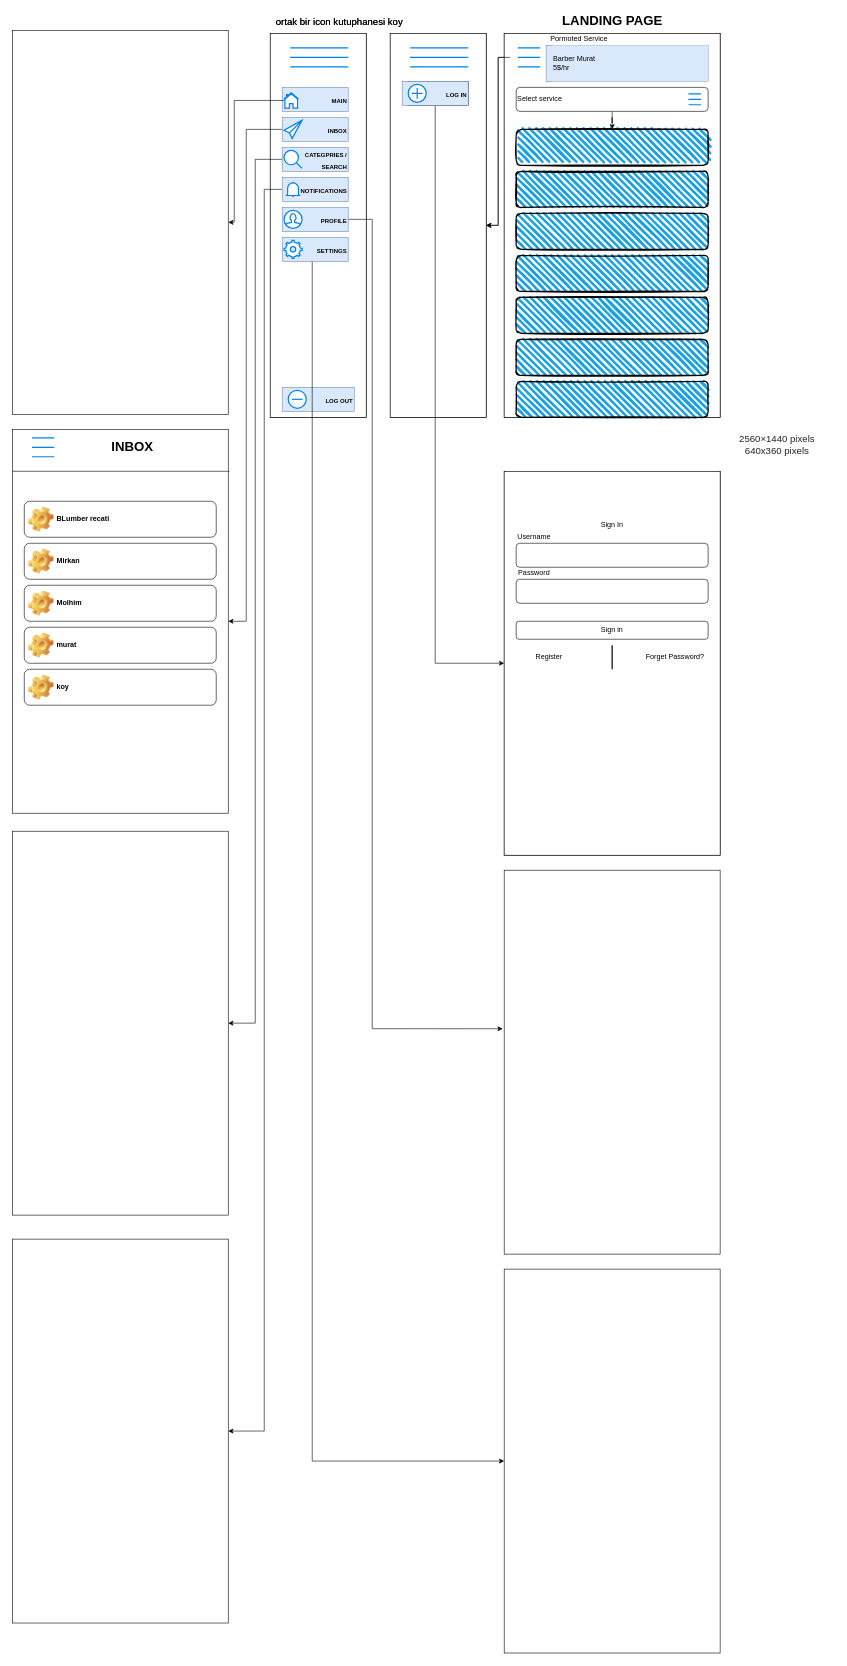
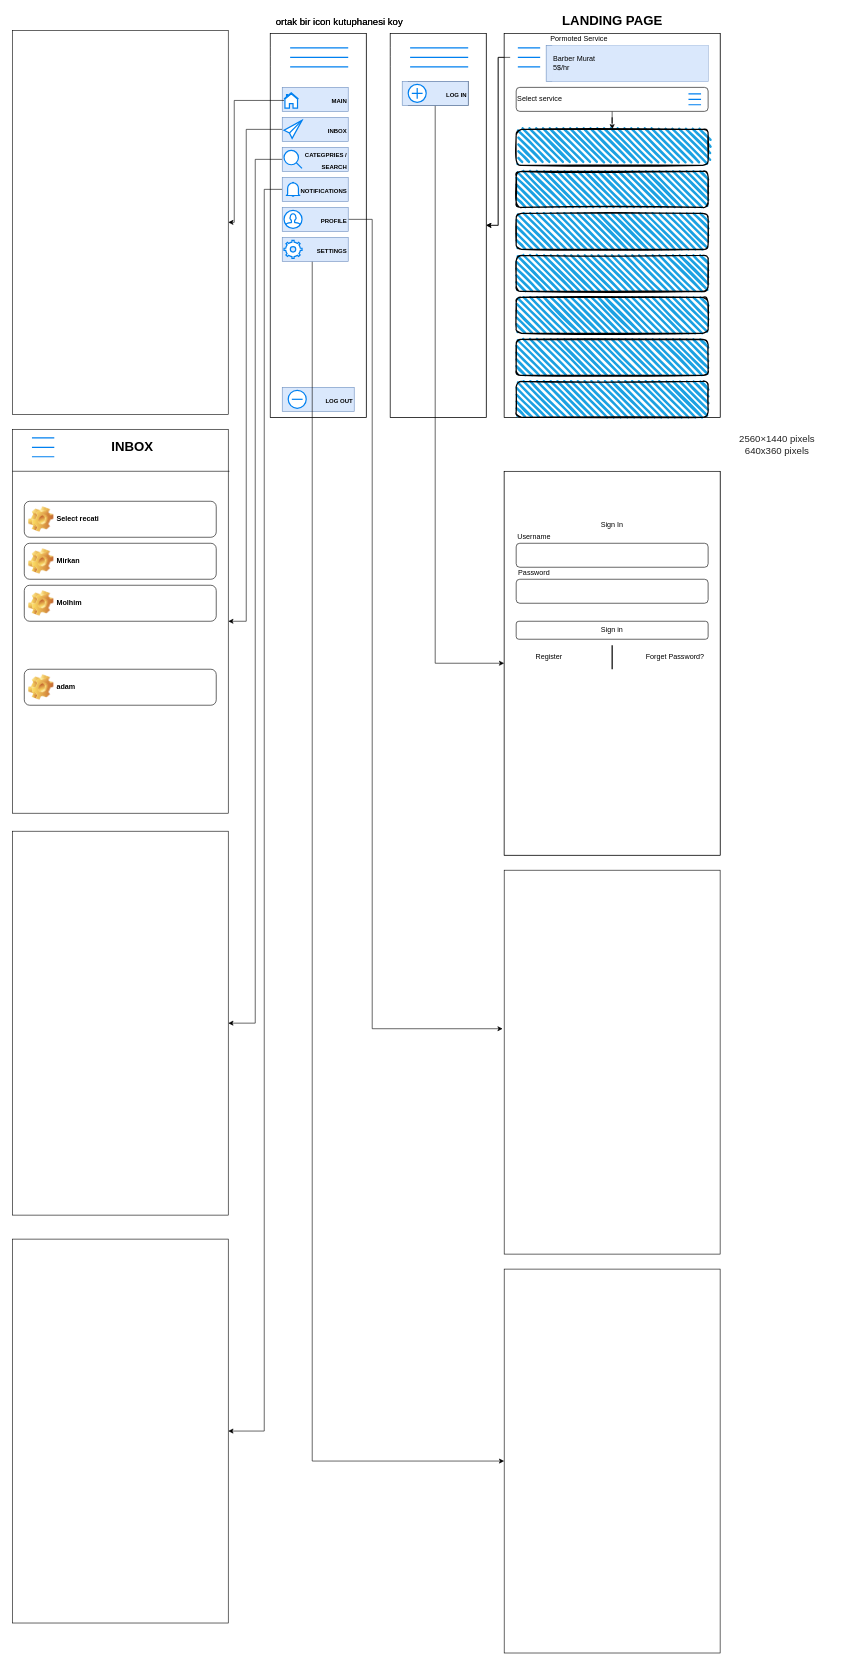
(83, 519) -> (80, 519)
(120, 645) -> none
(63, 687) -> (65, 687)
